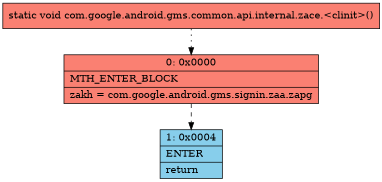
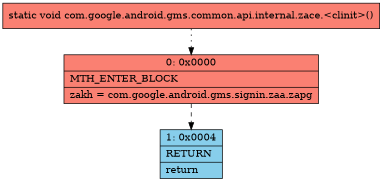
(185, 154) -> (189, 154)
